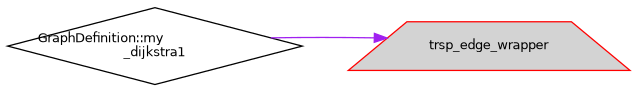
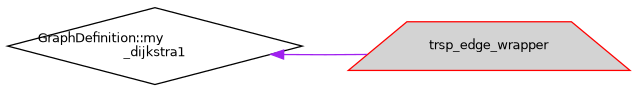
(322, 37) -> (325, 55)
